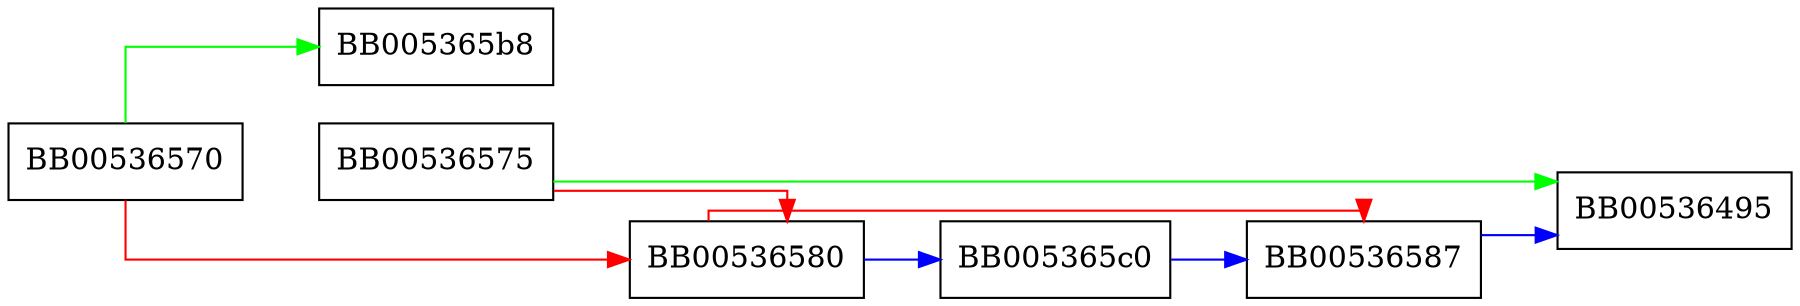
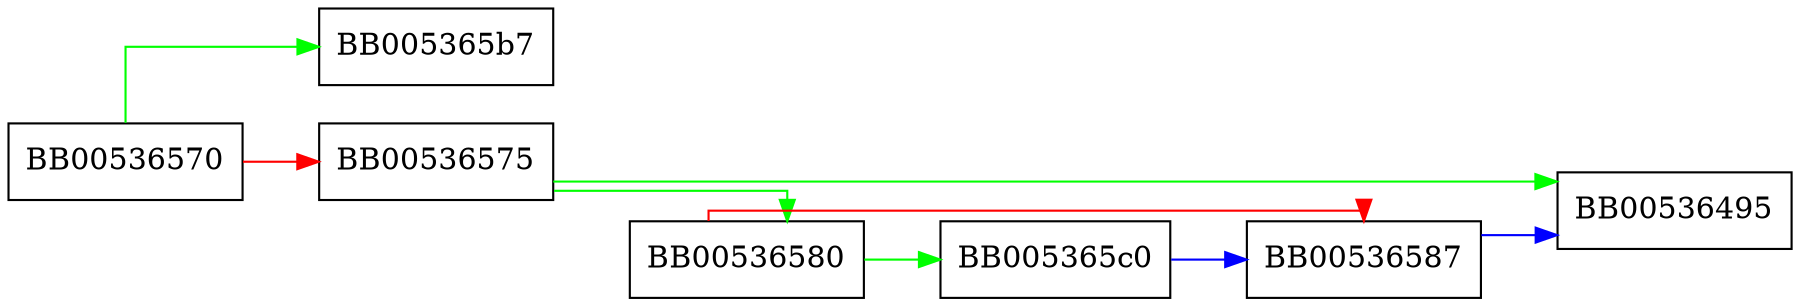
(436, 47) -> (436, 47)
(675, 191) -> (675, 191)
(337, 260) -> (270, 162)
(892, 260) -> (892, 260)
